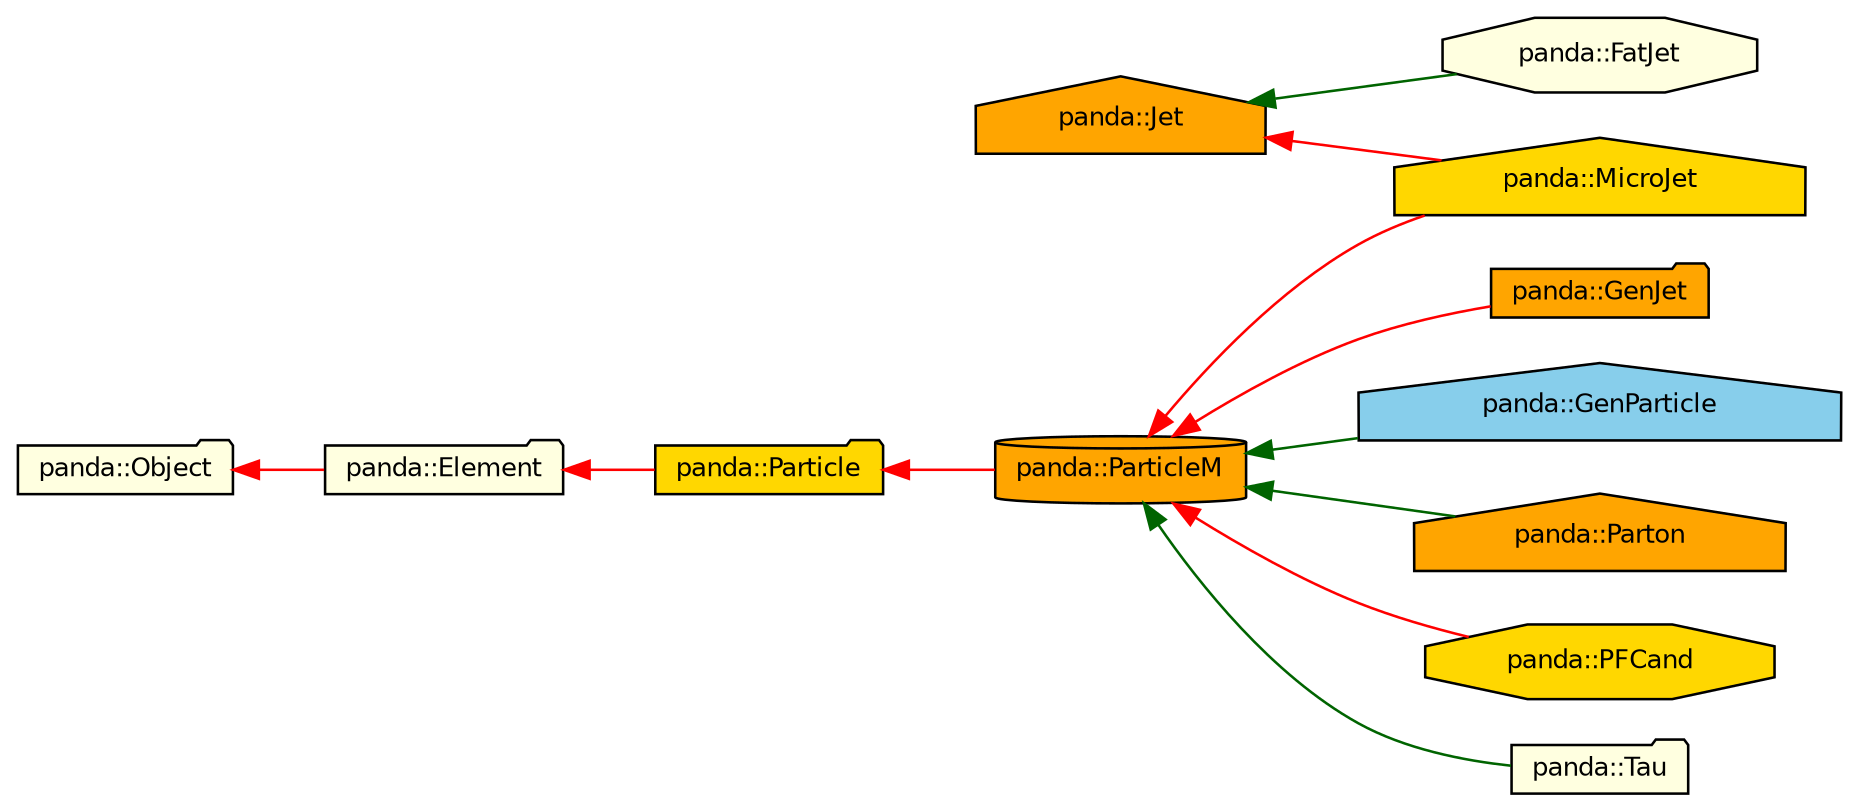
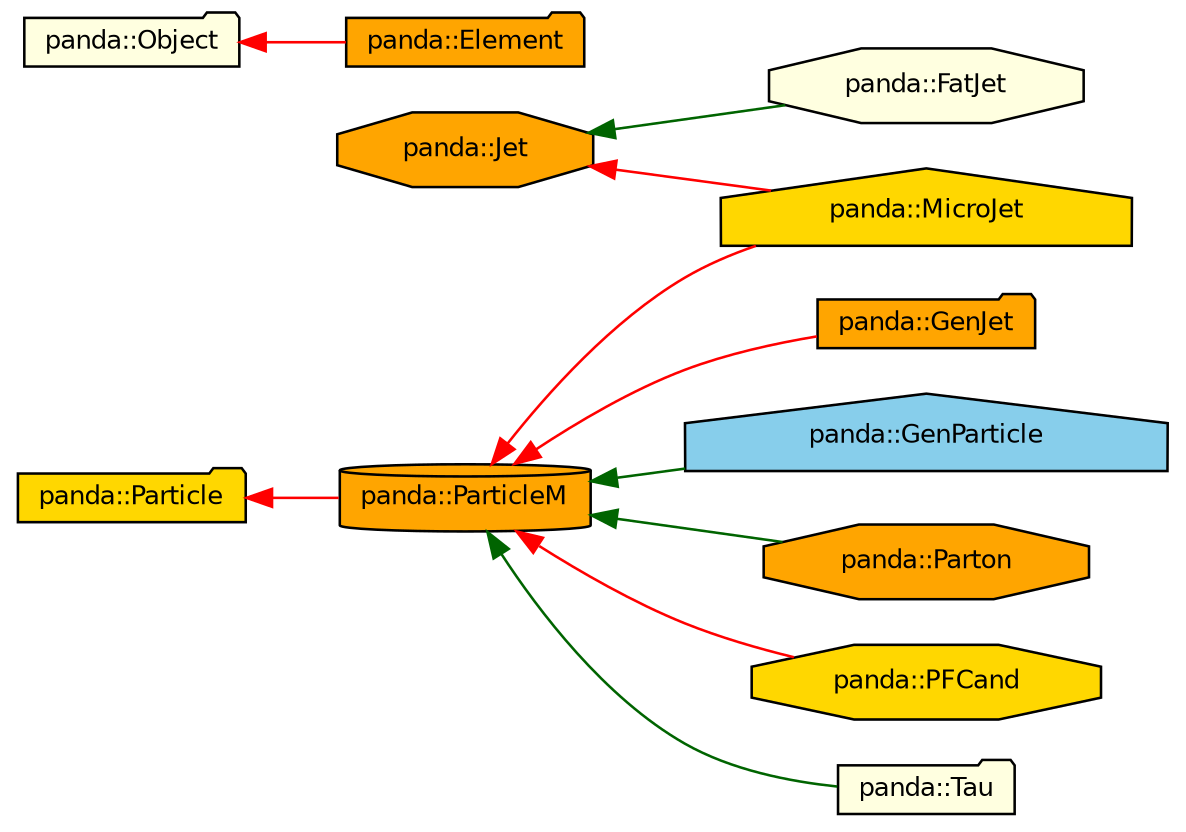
(1121, 119) -> (465, 150)
(444, 470) -> (465, 42)
(622, 470) -> none
(1600, 536) -> (926, 562)
